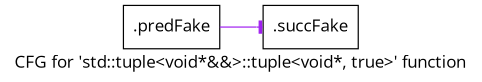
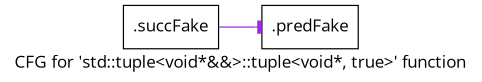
(238, 27) -> (237, 27)
